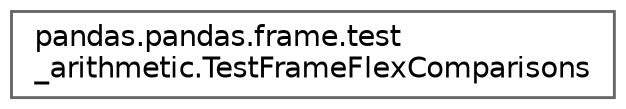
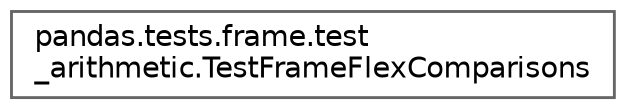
(313, 55) -> (313, 55)
